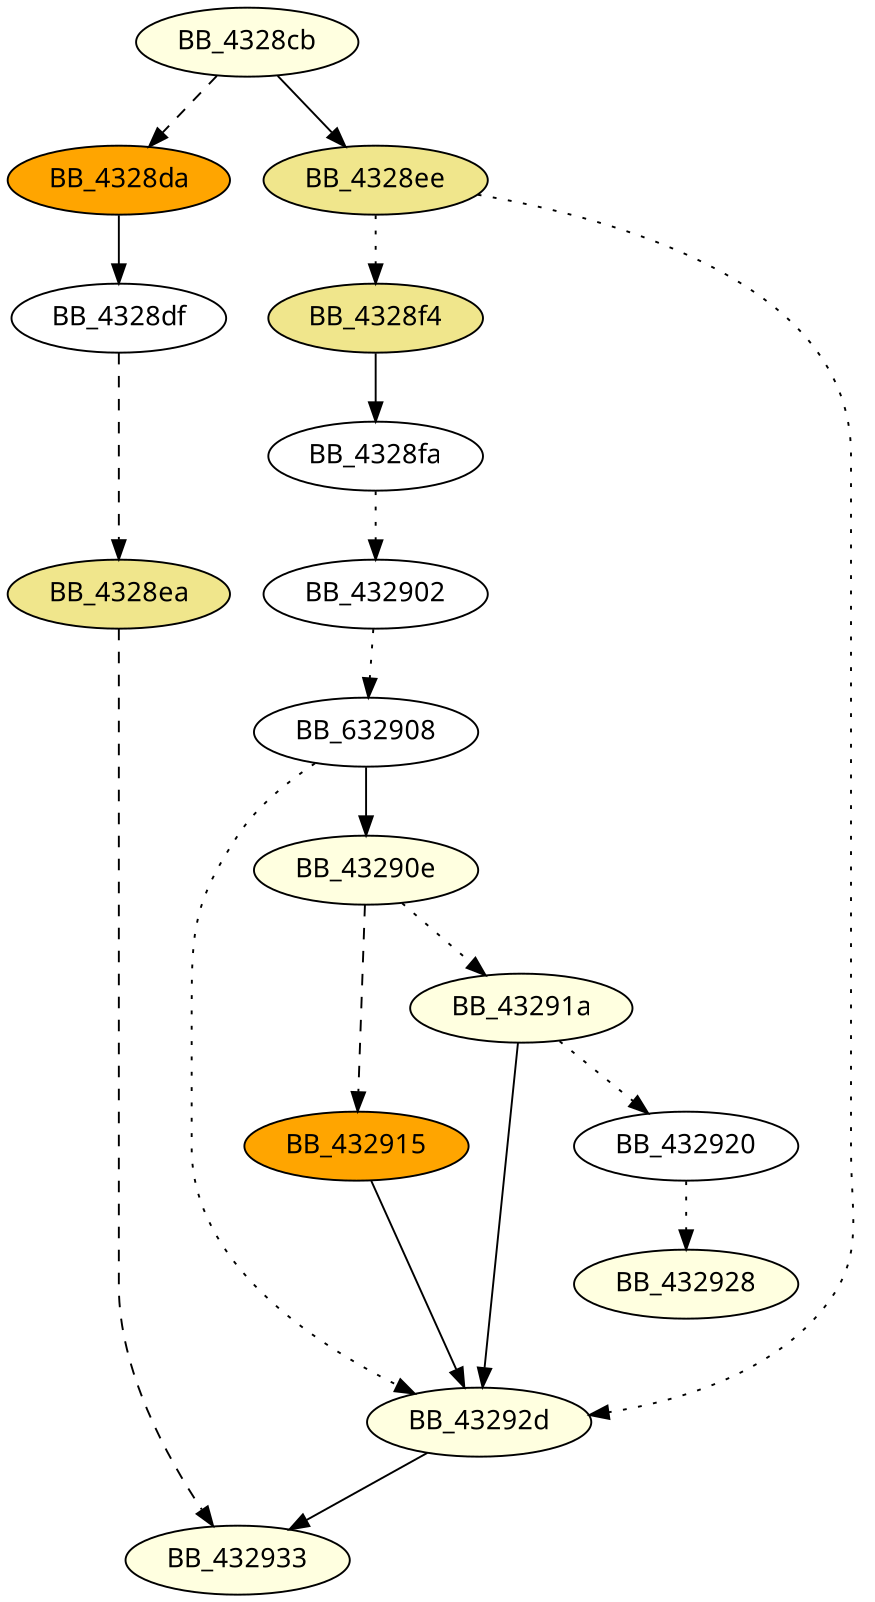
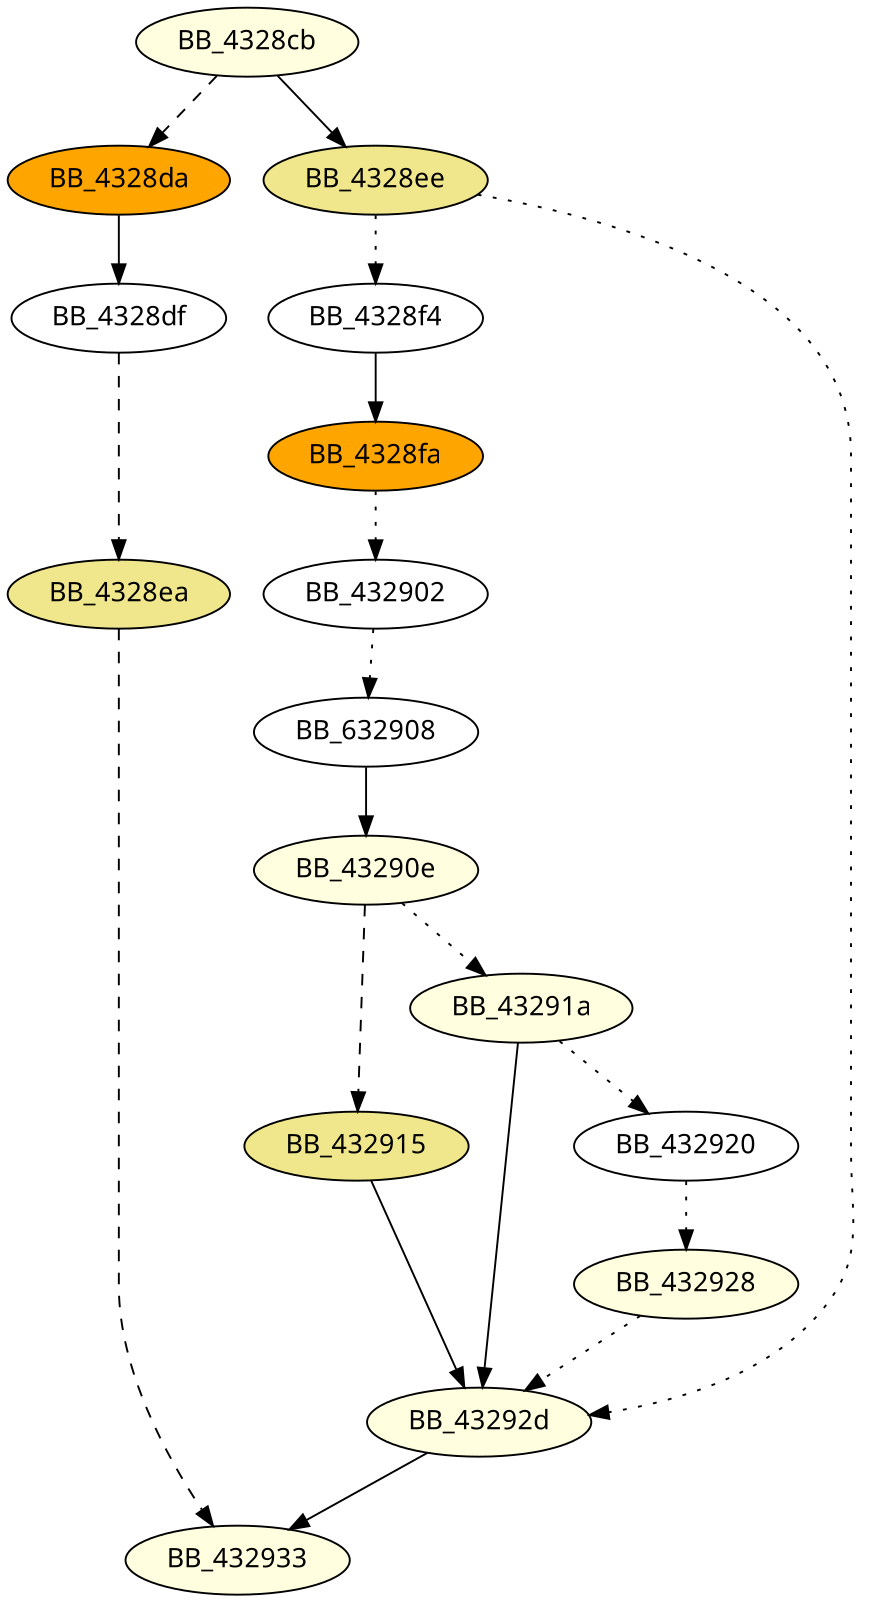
(376, 318) -> (376, 318)
(376, 456) -> (376, 456)
(192, 1098) -> (591, 1348)
(356, 1146) -> (356, 1146)
